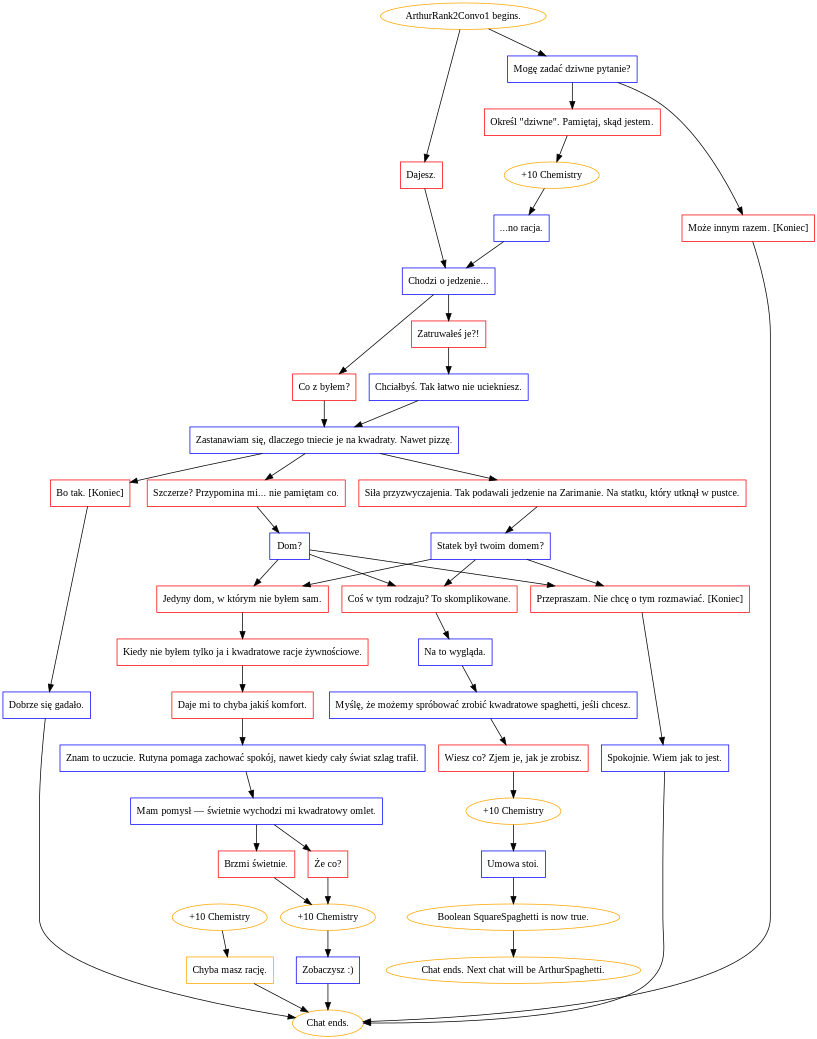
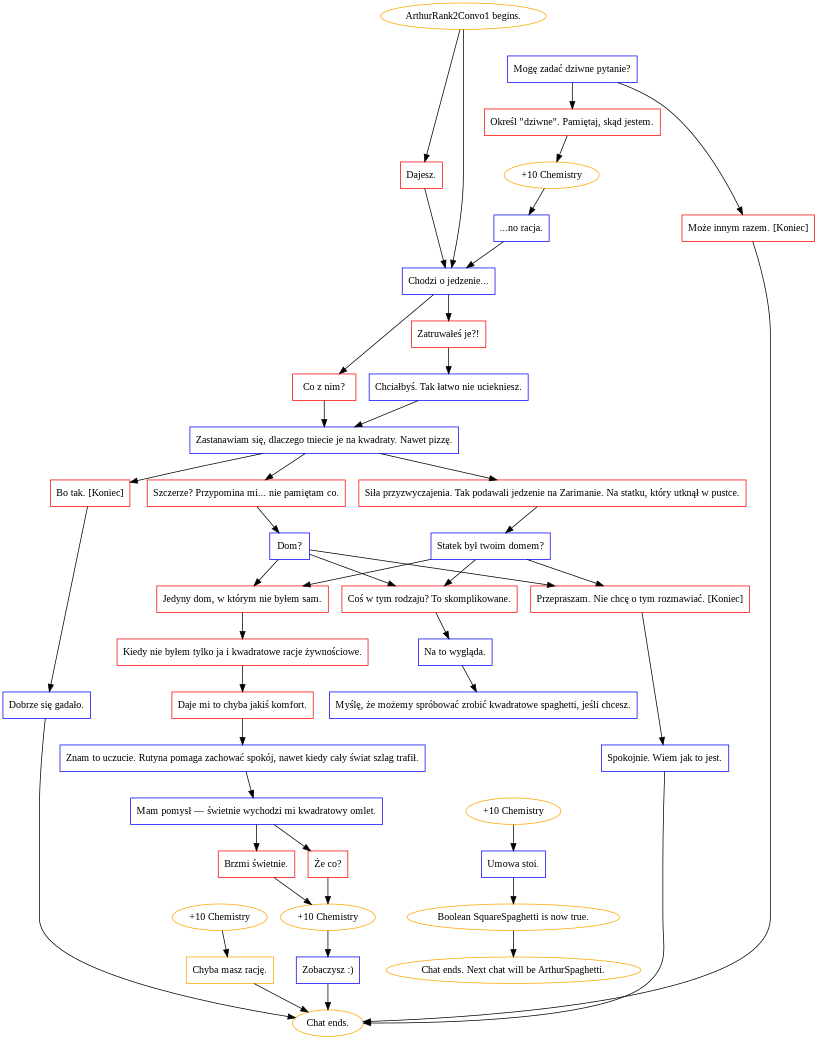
(514, 41) -> (463, 145)
(324, 387) -> (324, 387)
(513, 758) -> none
